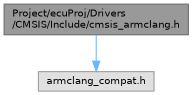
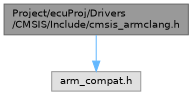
(96, 81) -> (96, 81)
